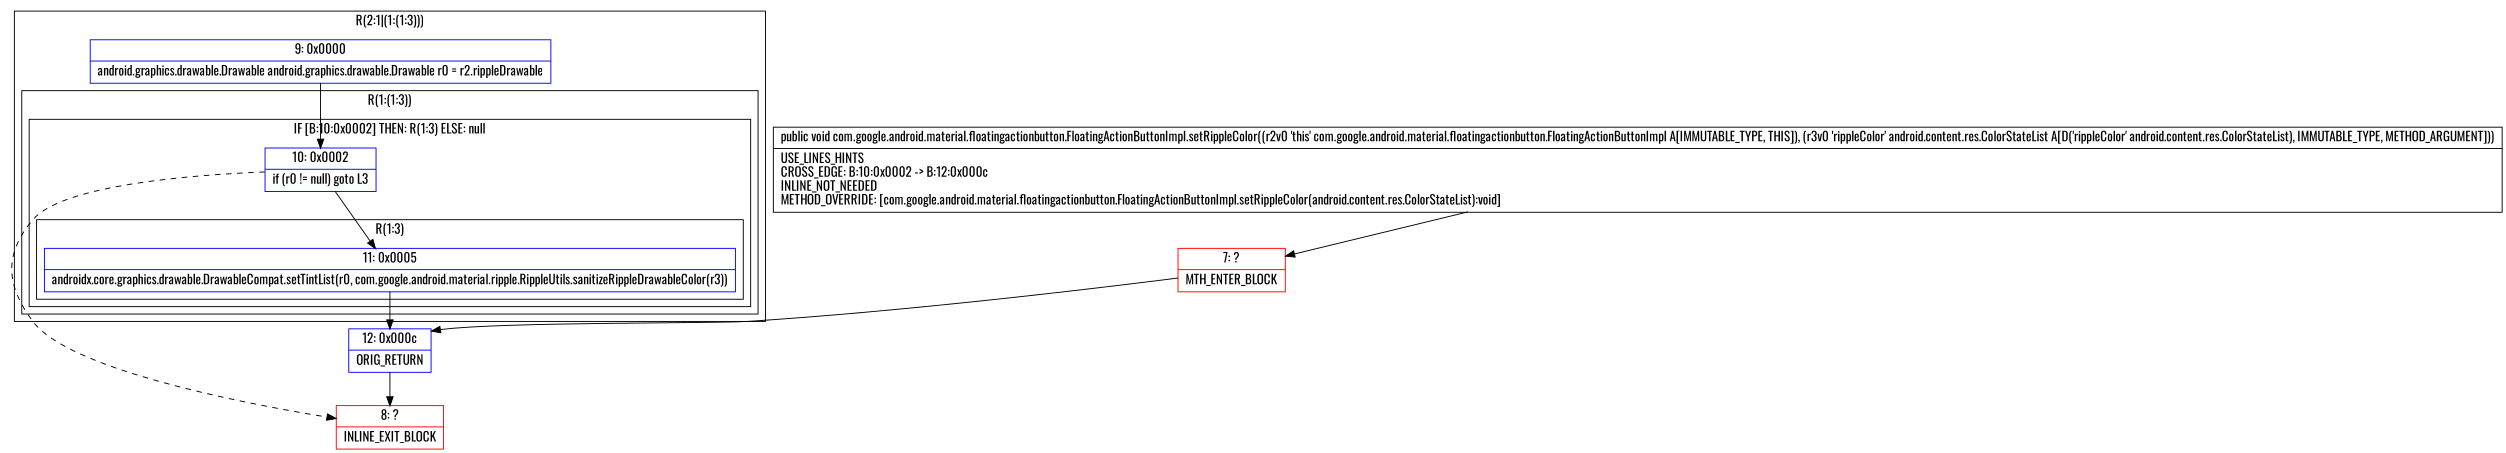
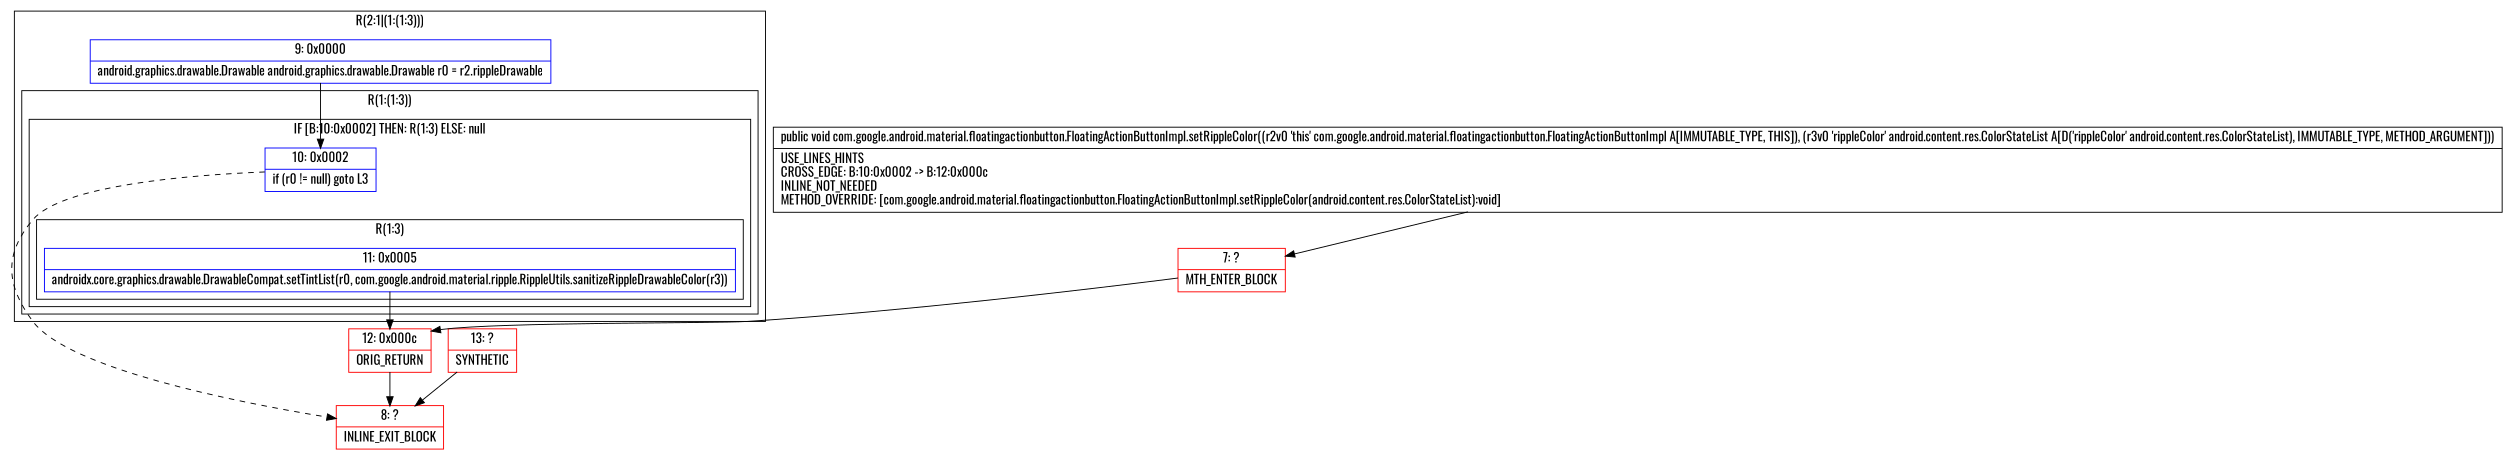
(351, 213) -> none
(390, 351) -> (390, 351)
none -> (482, 351)
